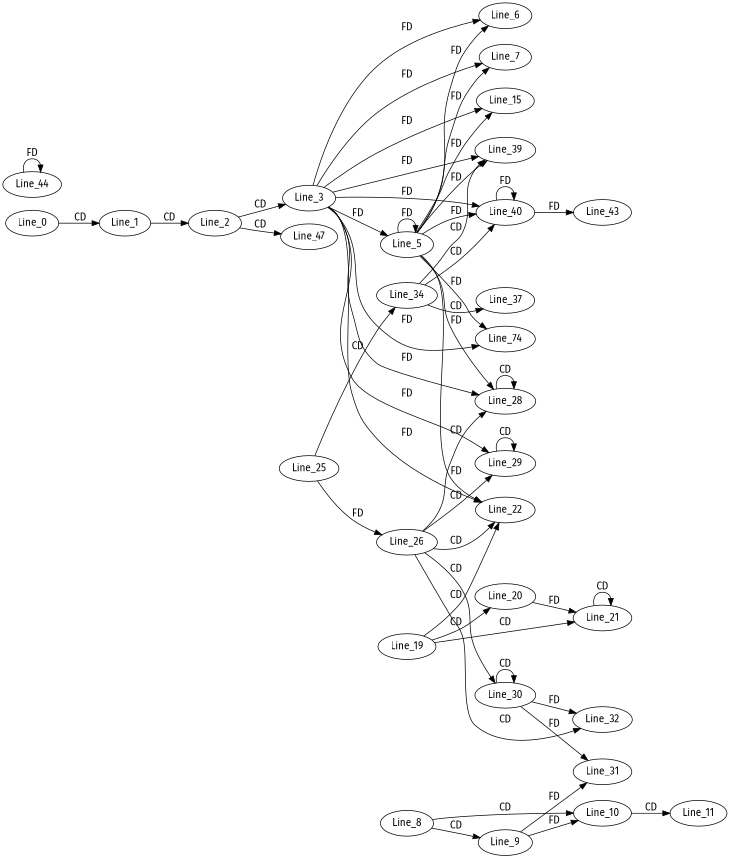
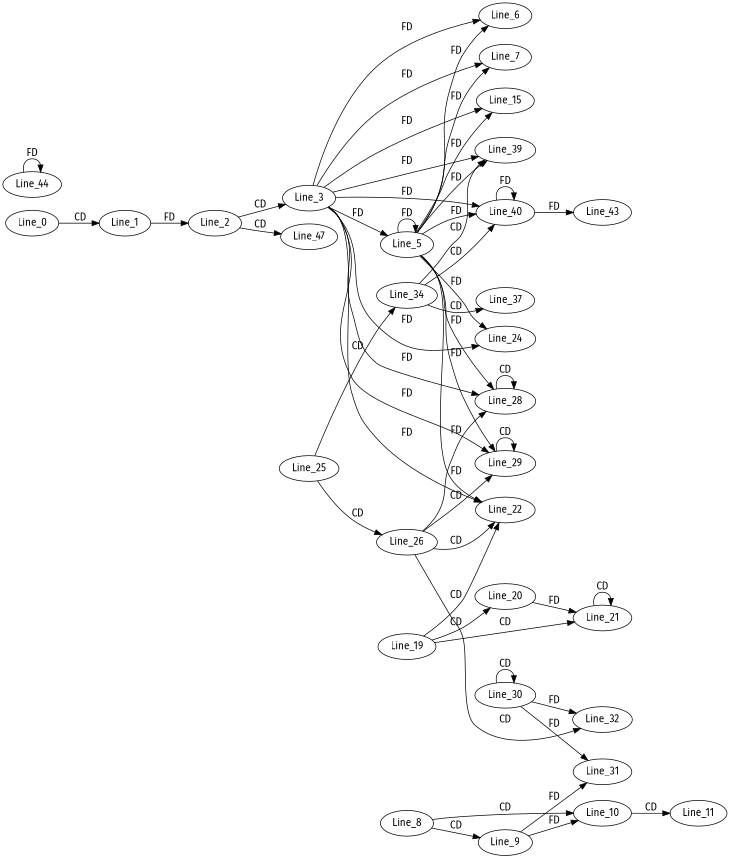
(169, 218) -> (169, 218)
(505, 339) -> (505, 339)
none -> (450, 357)
(456, 431) -> (456, 431)
(358, 514) -> (358, 514)
(469, 609) -> none
